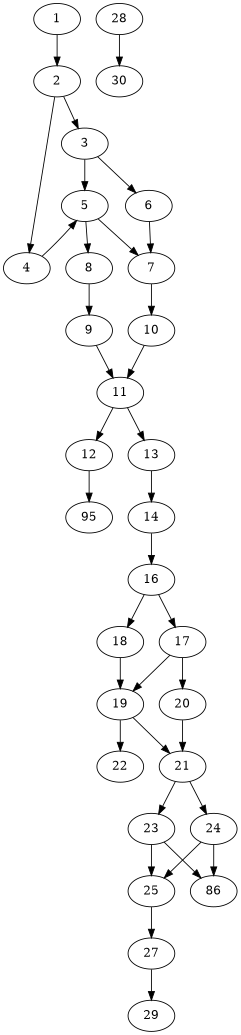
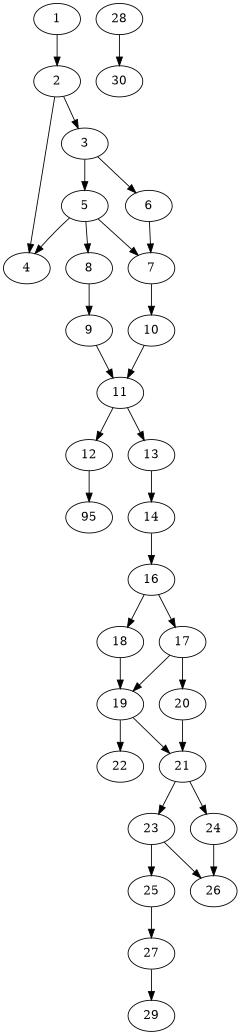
(57, 242) -> (55, 232)
(187, 856) -> none
(214, 891) -> (214, 891)
